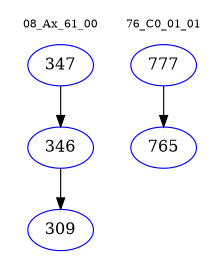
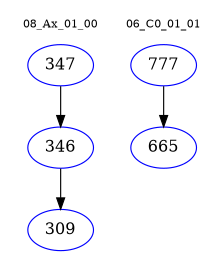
(61, 25) -> (61, 25)
(164, 25) -> (164, 25)
(164, 148) -> (164, 148)
